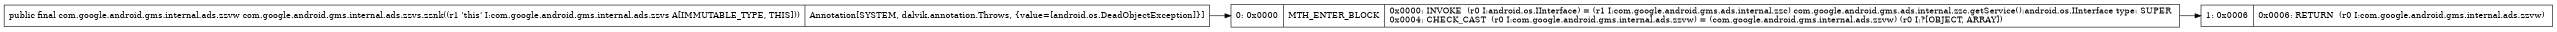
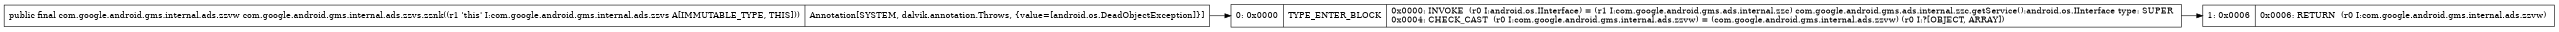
(1334, 15) -> (1335, 15)
